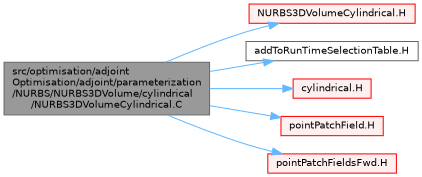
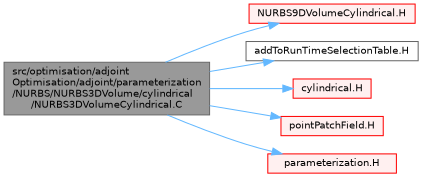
(332, 14) -> (332, 14)
(332, 164) -> (332, 164)
